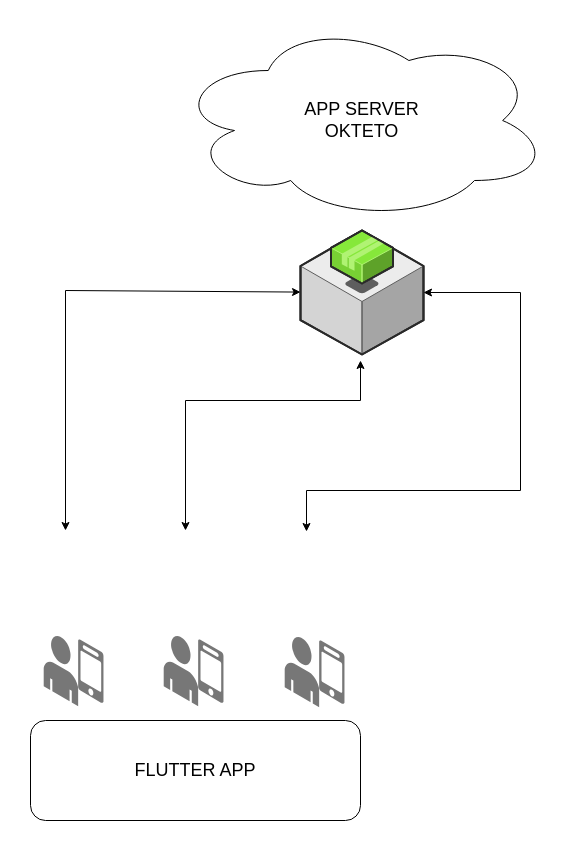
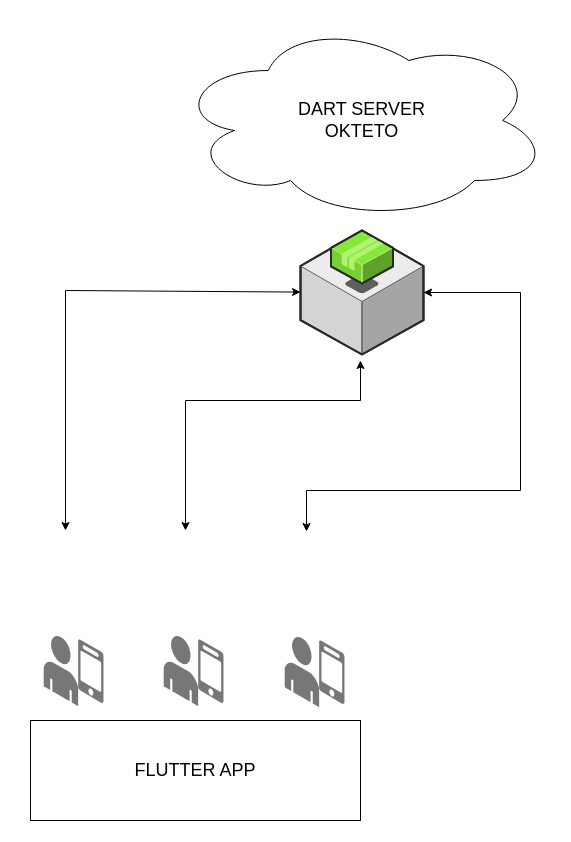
(362, 121) -> (362, 121)
(196, 771) -> (196, 771)
